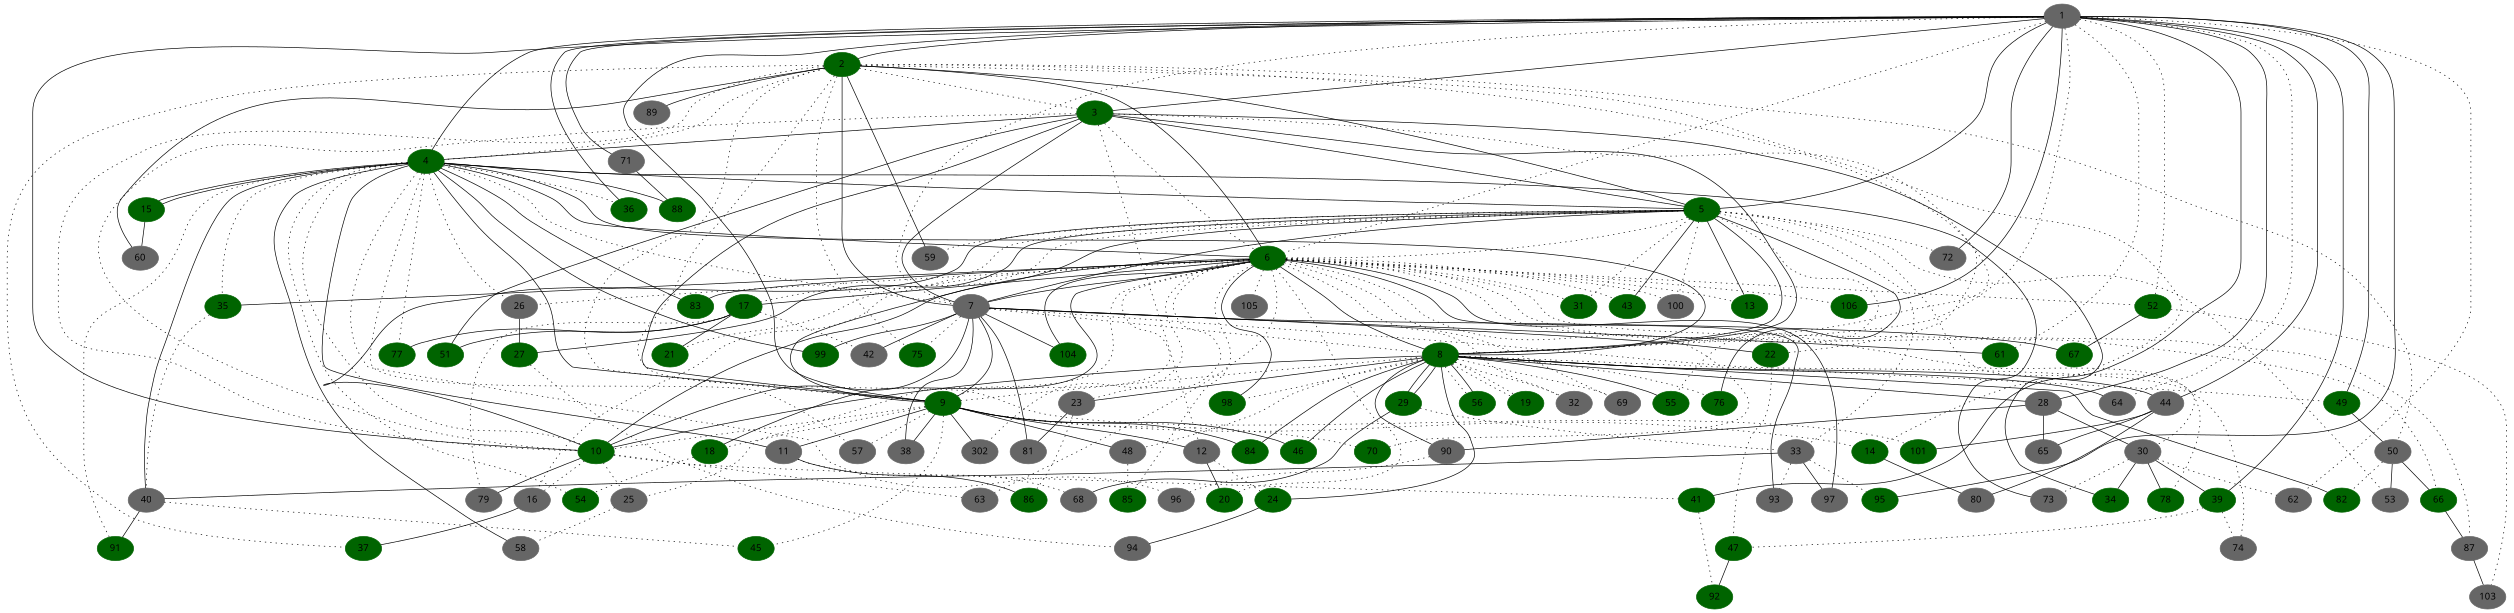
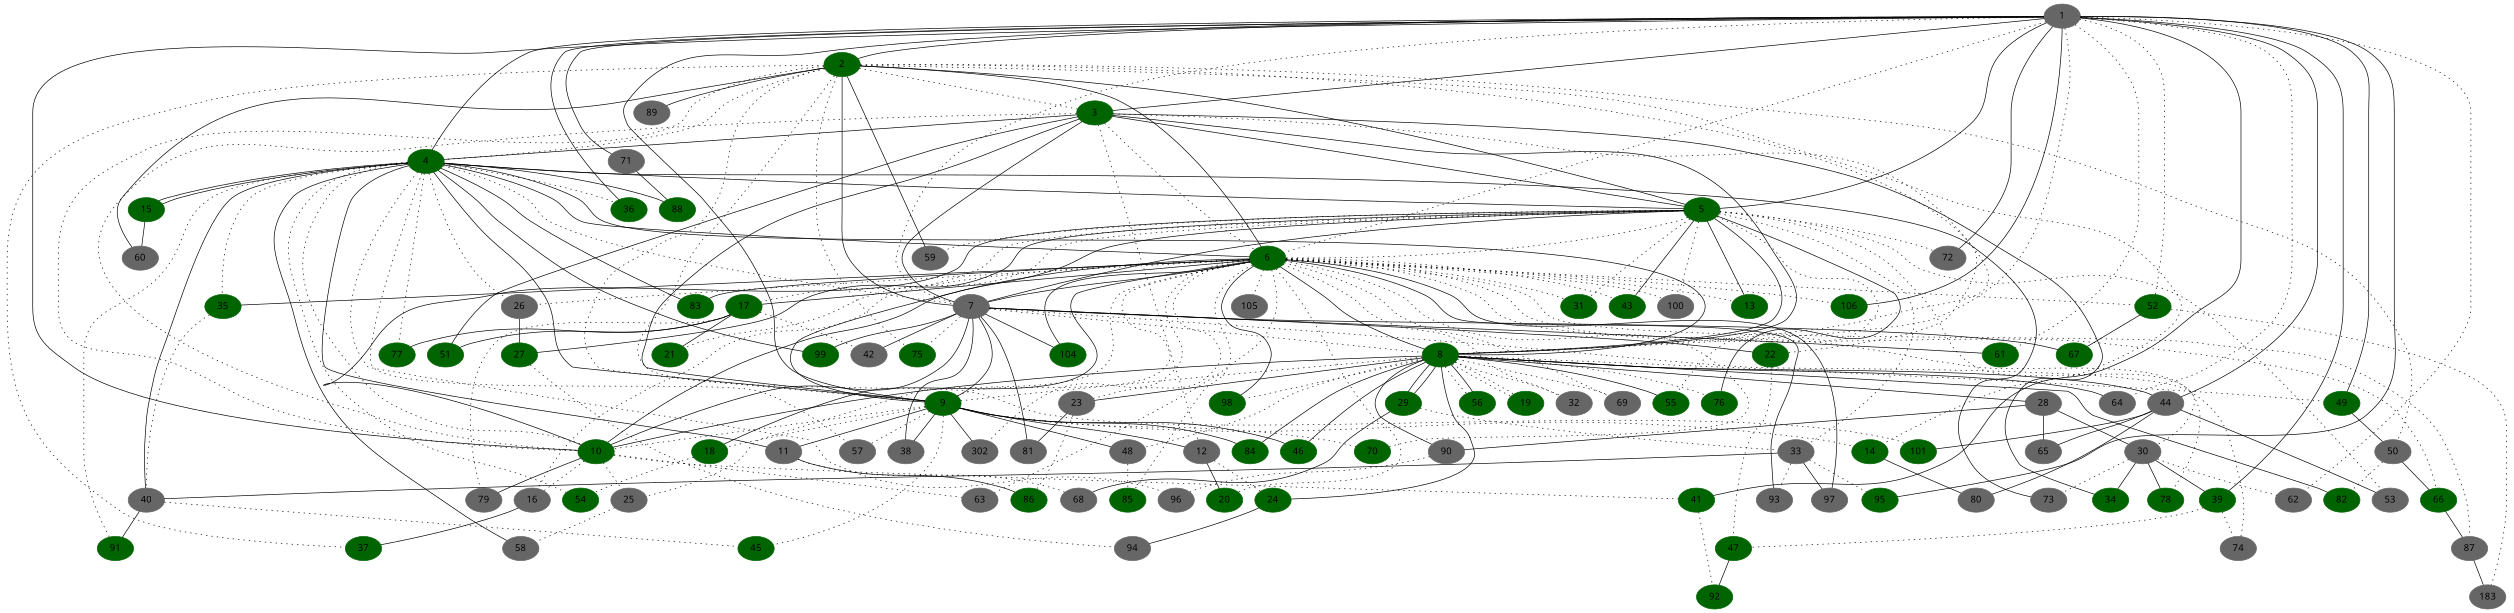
(2267, 202) -> none
(2392, 476) -> (2279, 450)
(2488, 597) -> (2488, 597)
